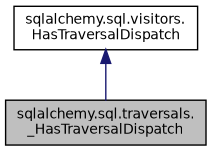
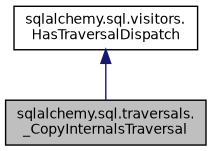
(106, 123) -> (106, 123)
